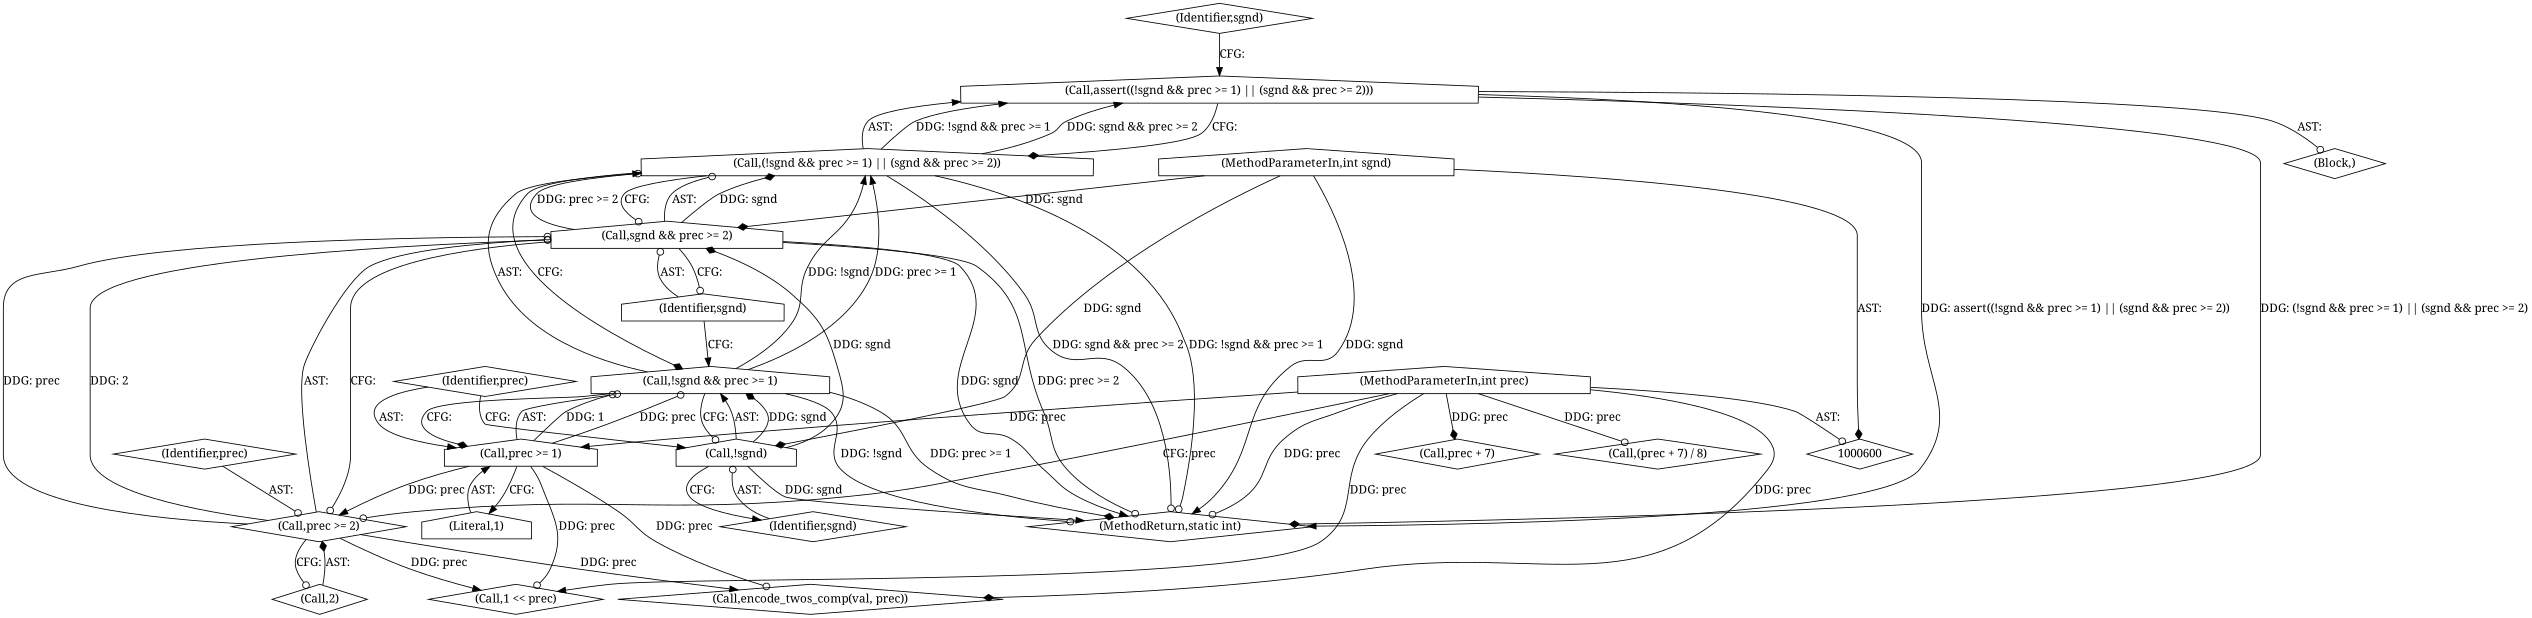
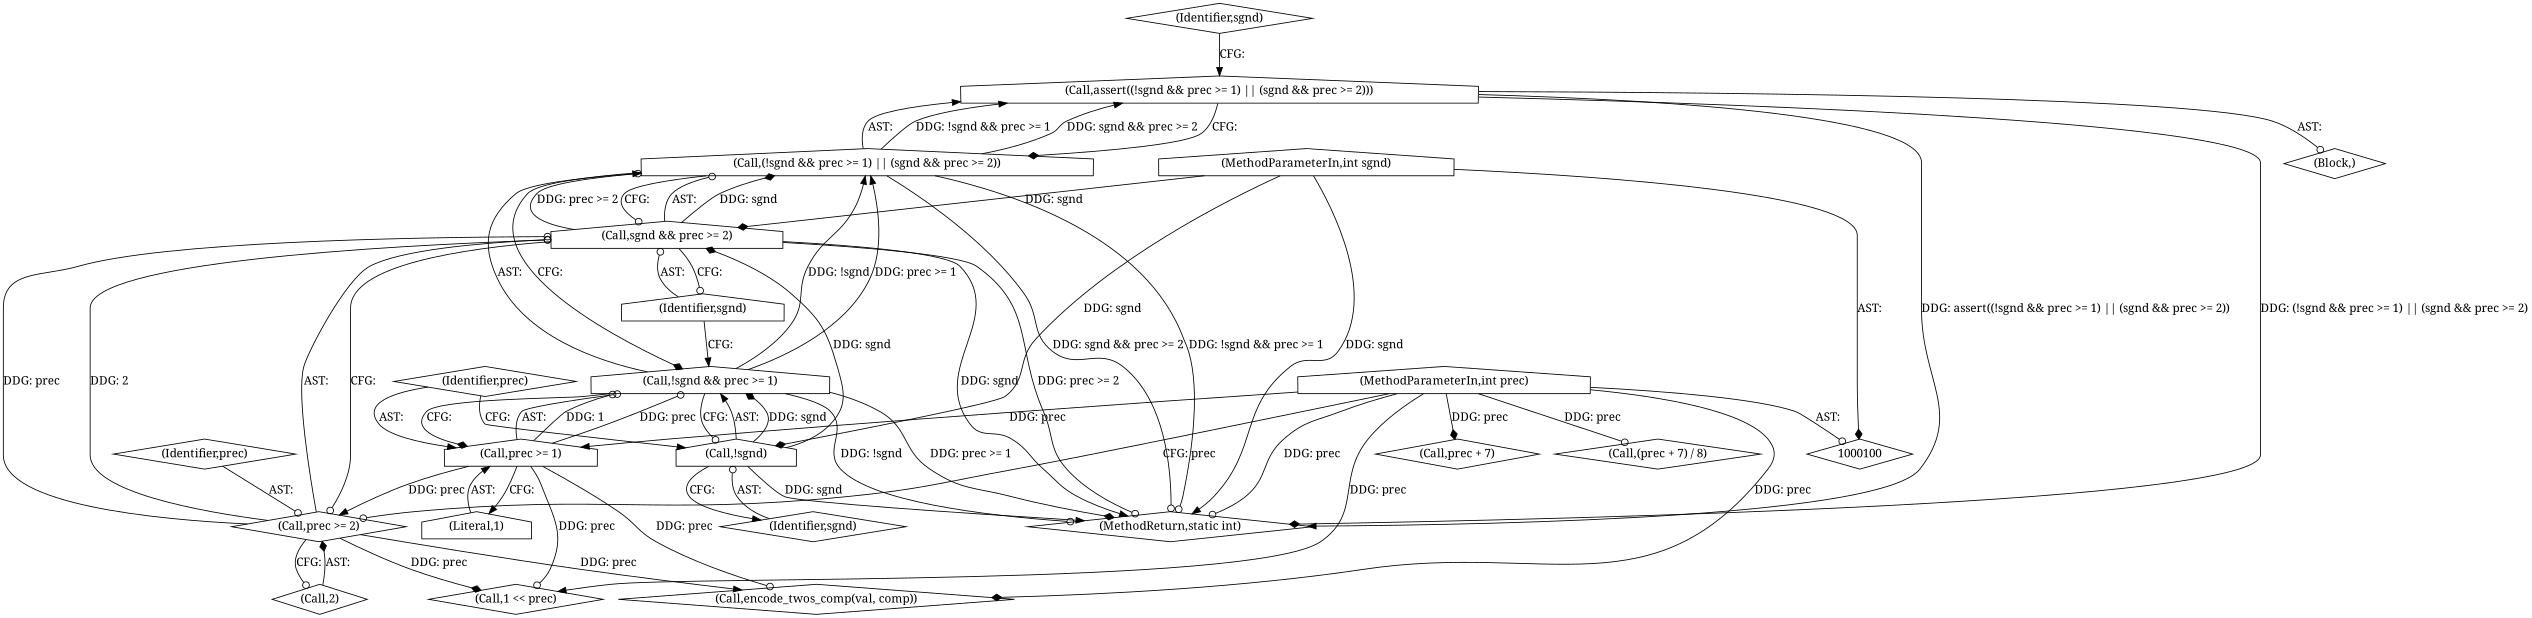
(1860, 454) -> (1860, 454)
(405, 567) -> (404, 567)
(811, 599) -> (816, 599)
